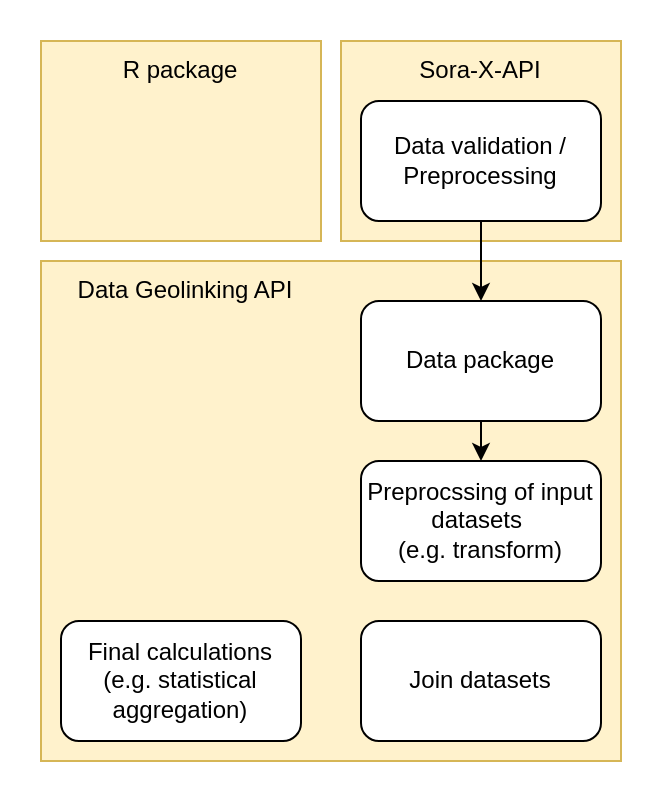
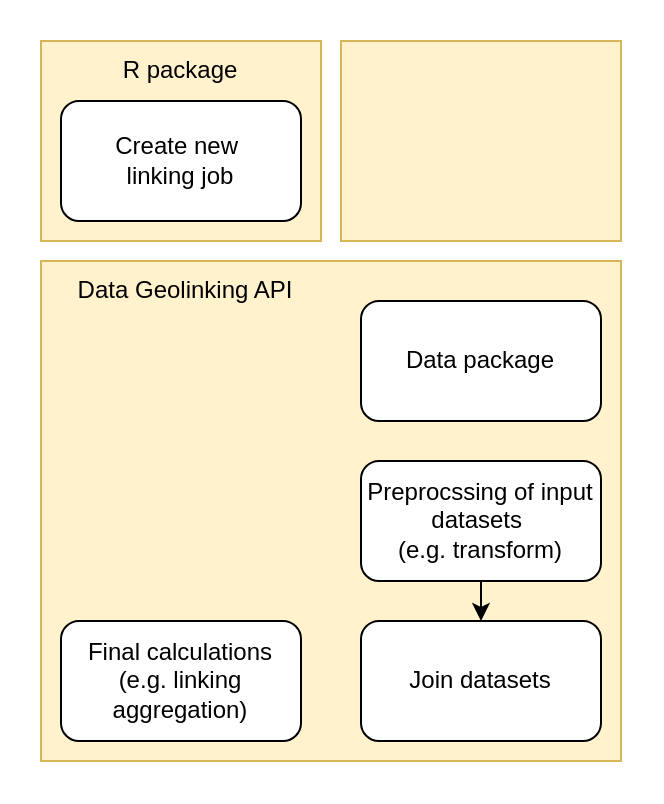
(481, 71) -> none
none -> (181, 161)
(481, 161) -> none
(481, 254) -> none
(481, 434) -> none
none -> (481, 594)
(181, 681) -> (181, 681)
